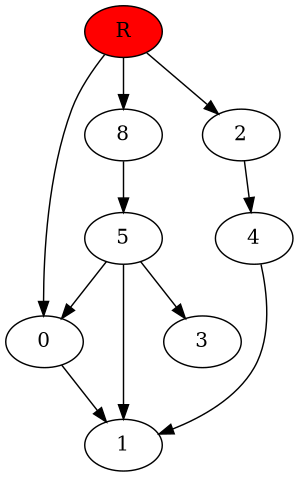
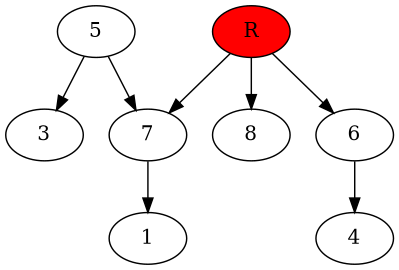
(241, 135) -> (355, 135)
(124, 180) -> none
(124, 334) -> none
(45, 342) -> (148, 135)
(255, 367) -> none
